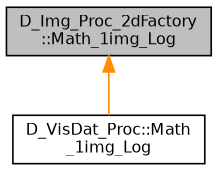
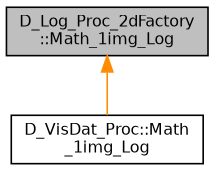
(109, 31) -> (107, 31)
